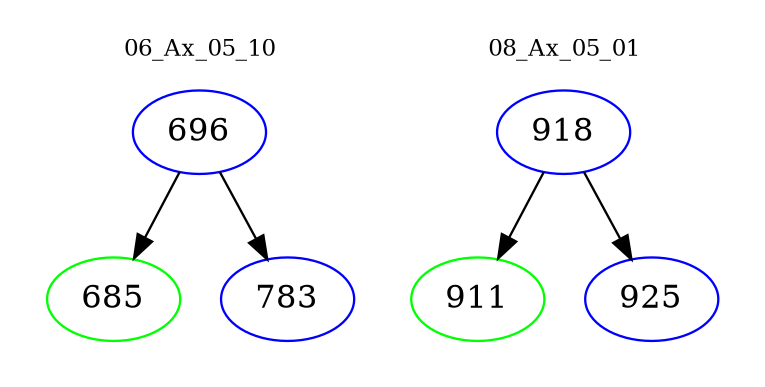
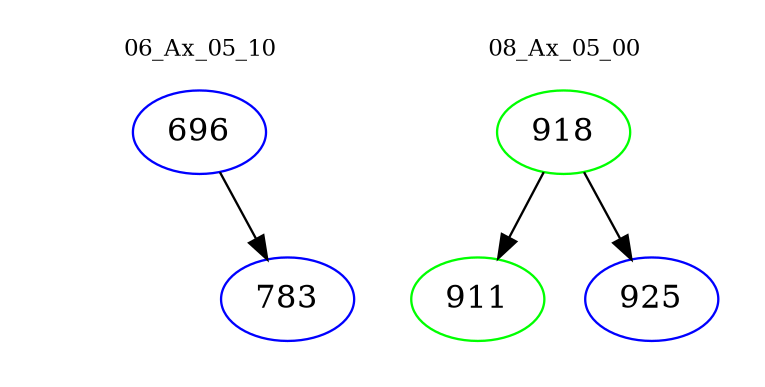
(565, 50) -> (565, 50)
(564, 132) -> (564, 132)
(114, 299) -> none
